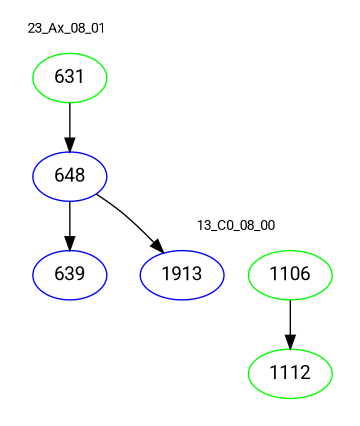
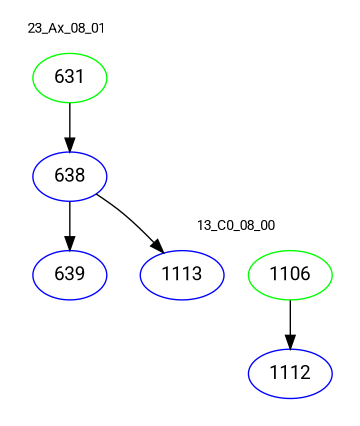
(70, 177) -> (70, 177)
(182, 275) -> (182, 275)
(290, 374) -> (290, 374)
